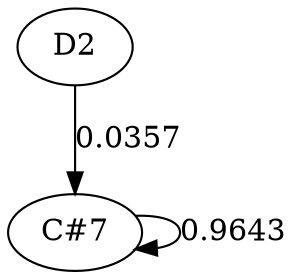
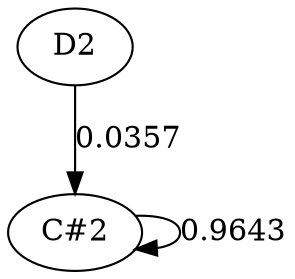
(75, 233) -> (75, 233)
